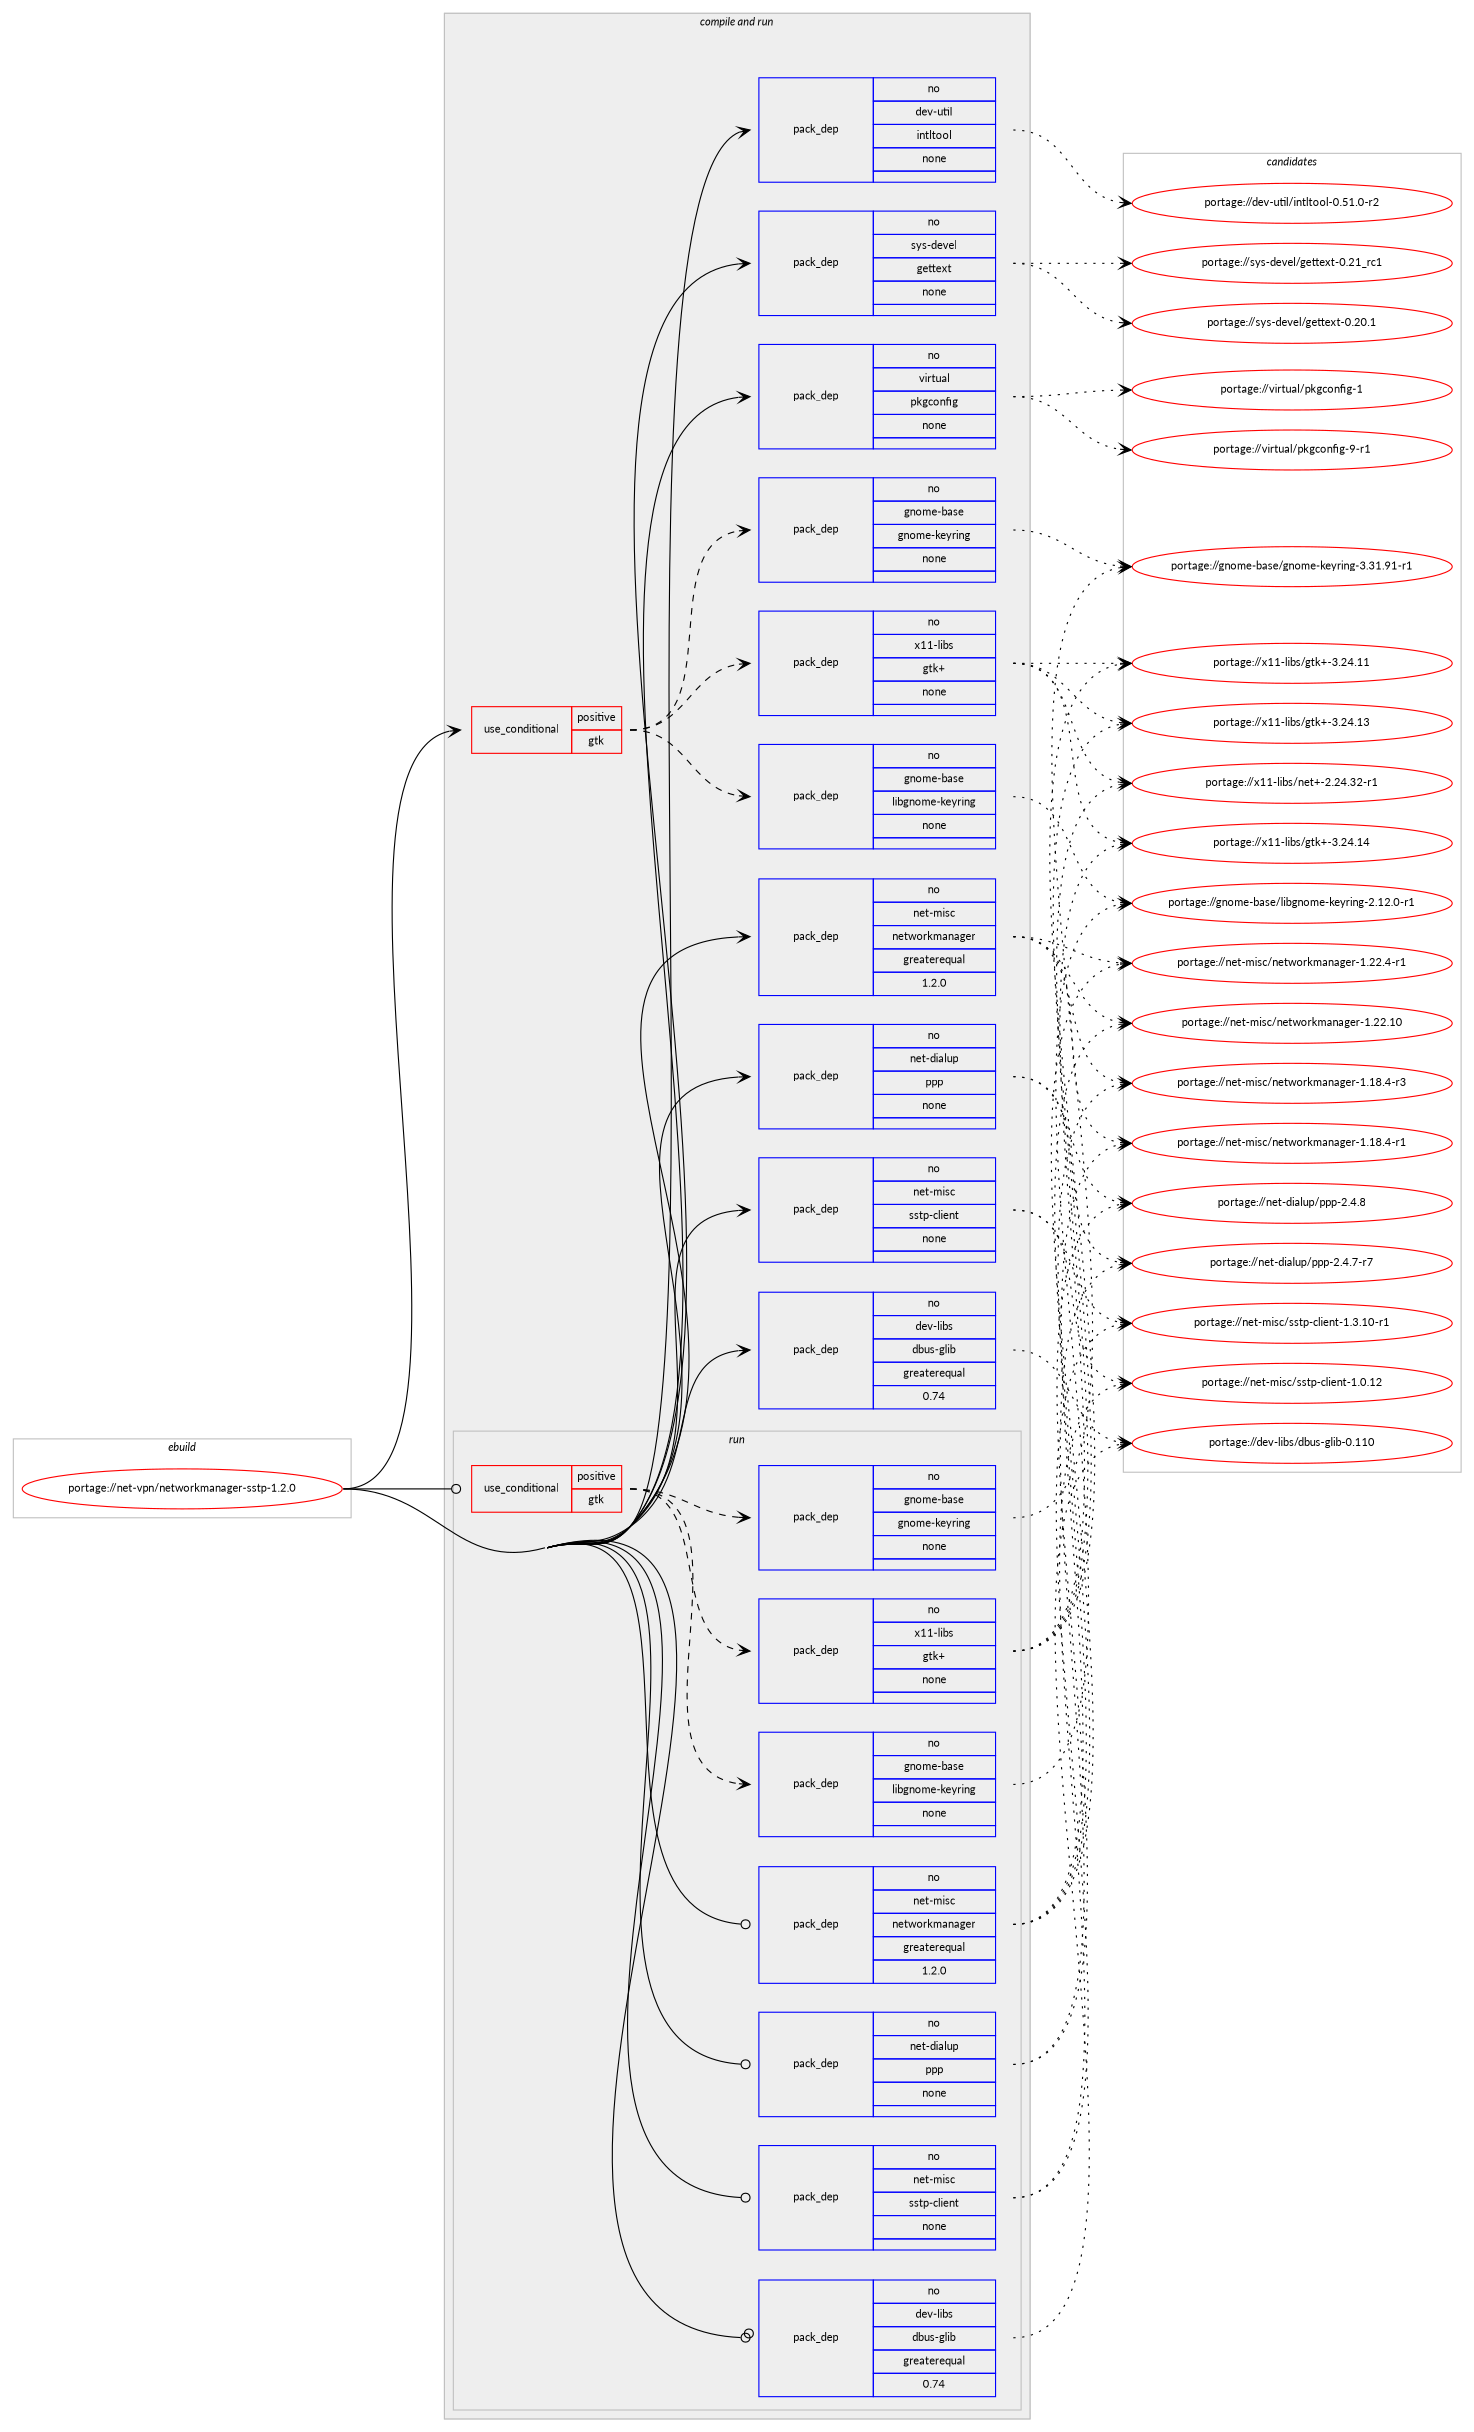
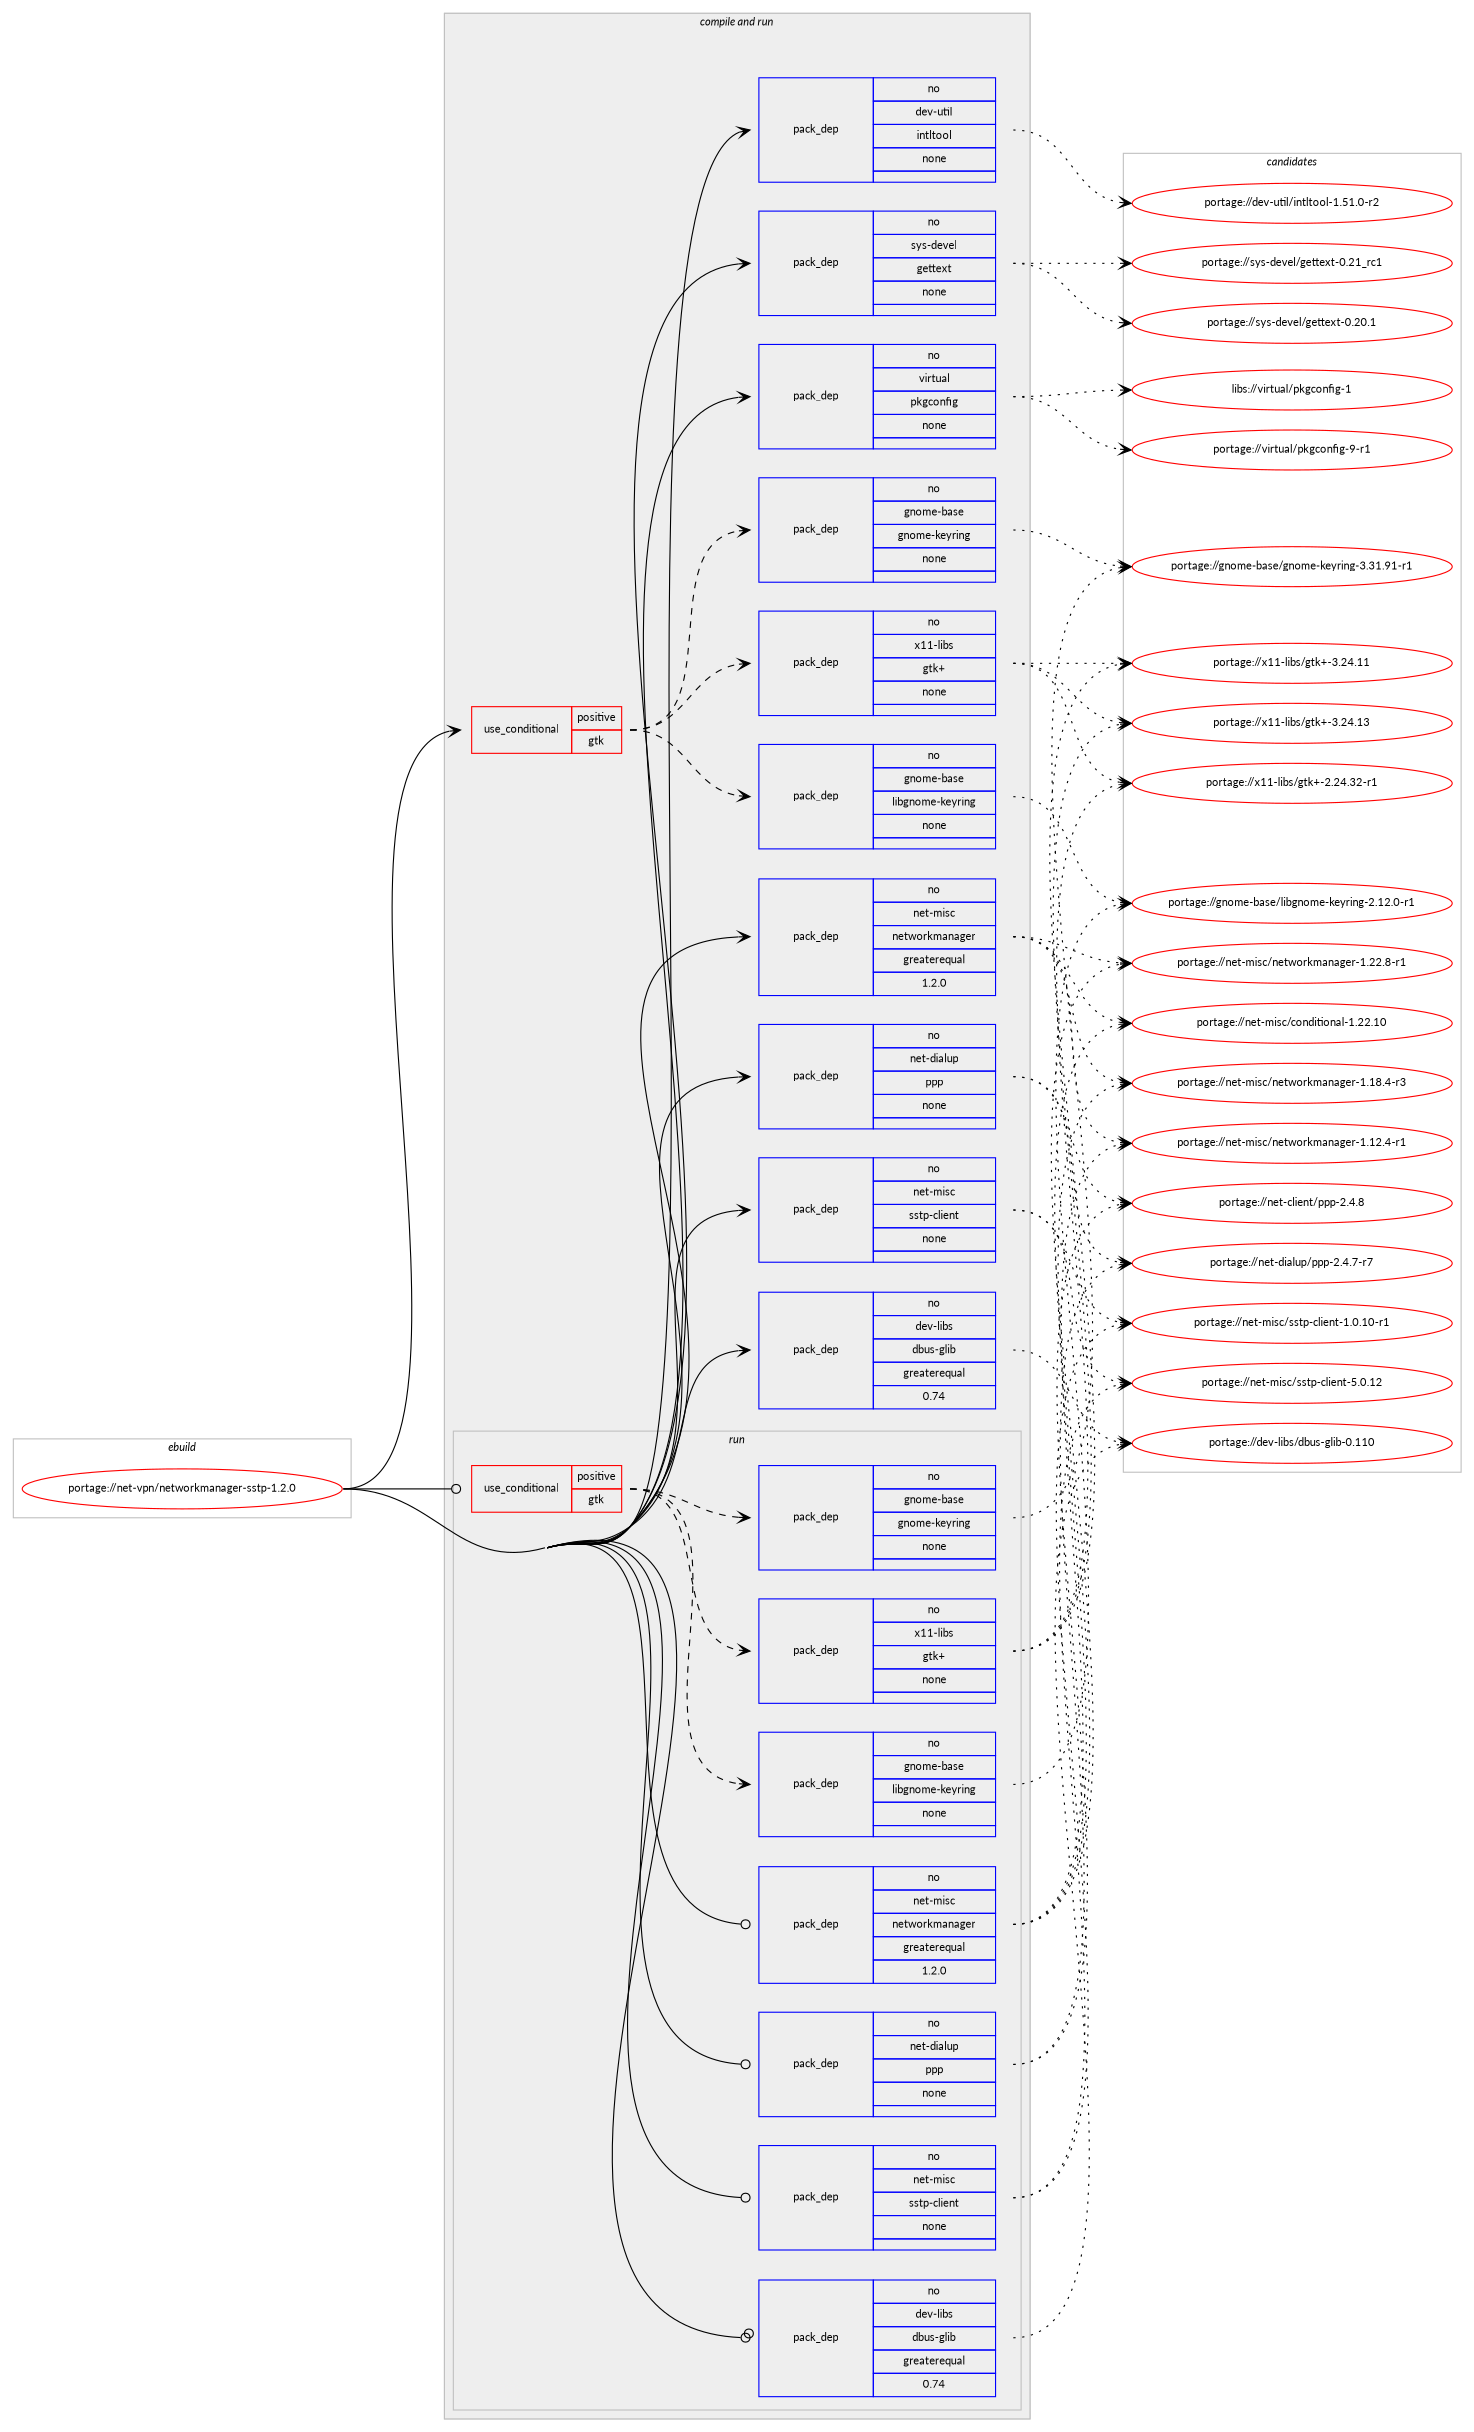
(1292, 203) -> (1292, 203)
(1292, 390) -> (1292, 390)
(1292, 783) -> (1292, 783)
(1292, 843) -> none
(1292, 963) -> (1292, 963)
(1292, 1023) -> (1292, 1023)
(1292, 1143) -> (1292, 1143)
(1292, 1203) -> (1292, 1203)
(1292, 1323) -> (1292, 1323)
(1292, 1383) -> (1292, 1383)
